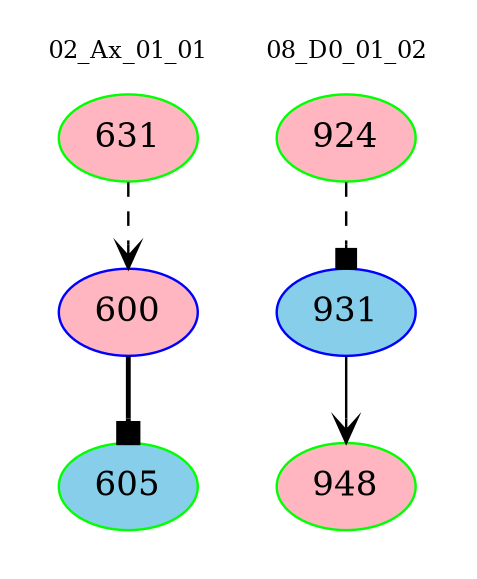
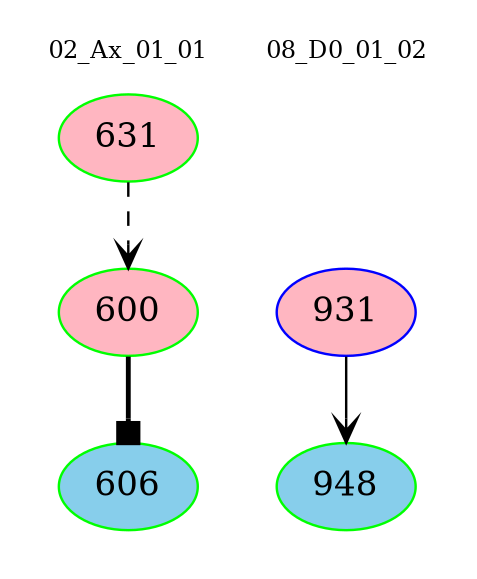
(346, 138) -> none
(128, 312) -> (128, 312)
(346, 312) -> (346, 312)
(128, 487) -> (128, 487)
(346, 487) -> (346, 487)
